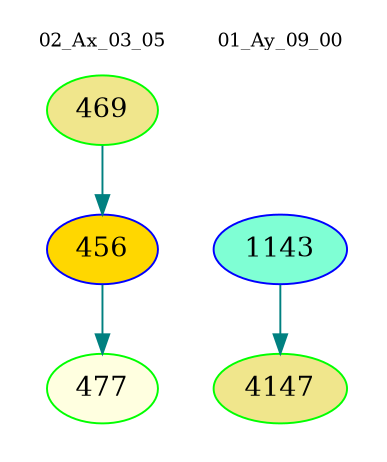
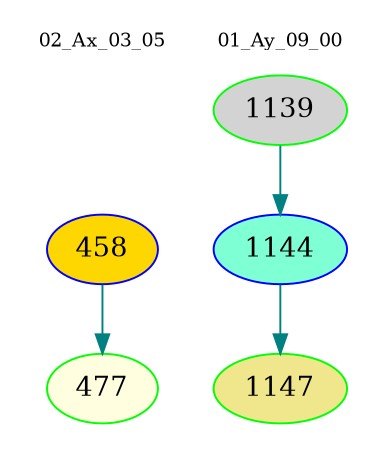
(102, 110) -> none
none -> (280, 110)
(102, 249) -> (102, 249)
(280, 249) -> (280, 249)
(280, 389) -> (280, 389)
